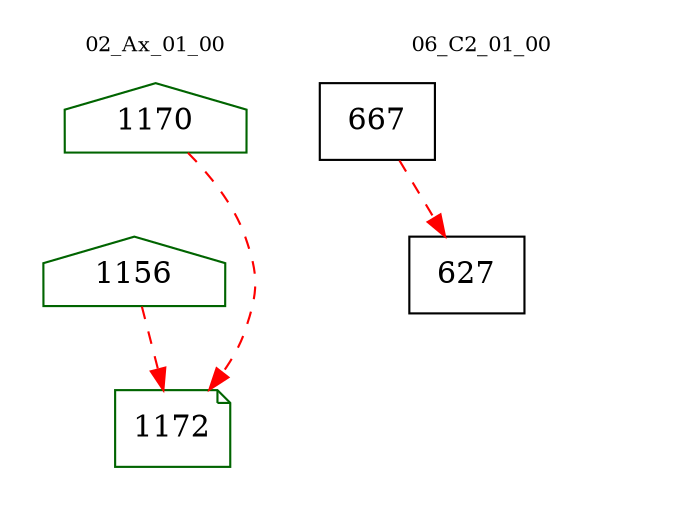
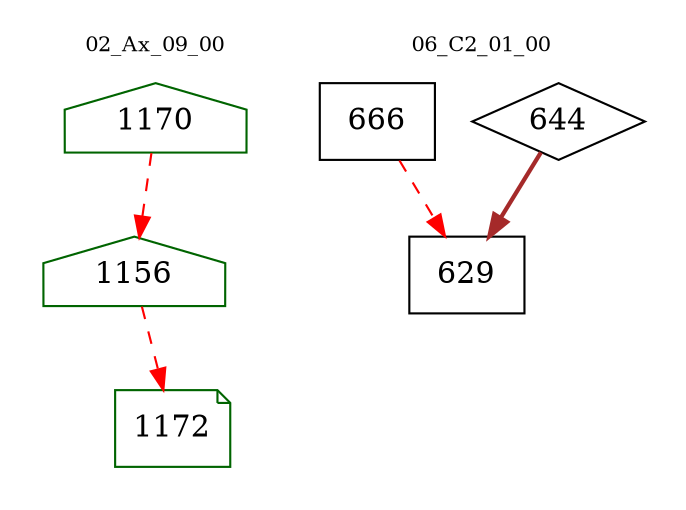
(156, 46) -> (156, 46)
(377, 122) -> (377, 122)
none -> (559, 122)
(251, 256) -> (147, 185)
(467, 275) -> (467, 275)
